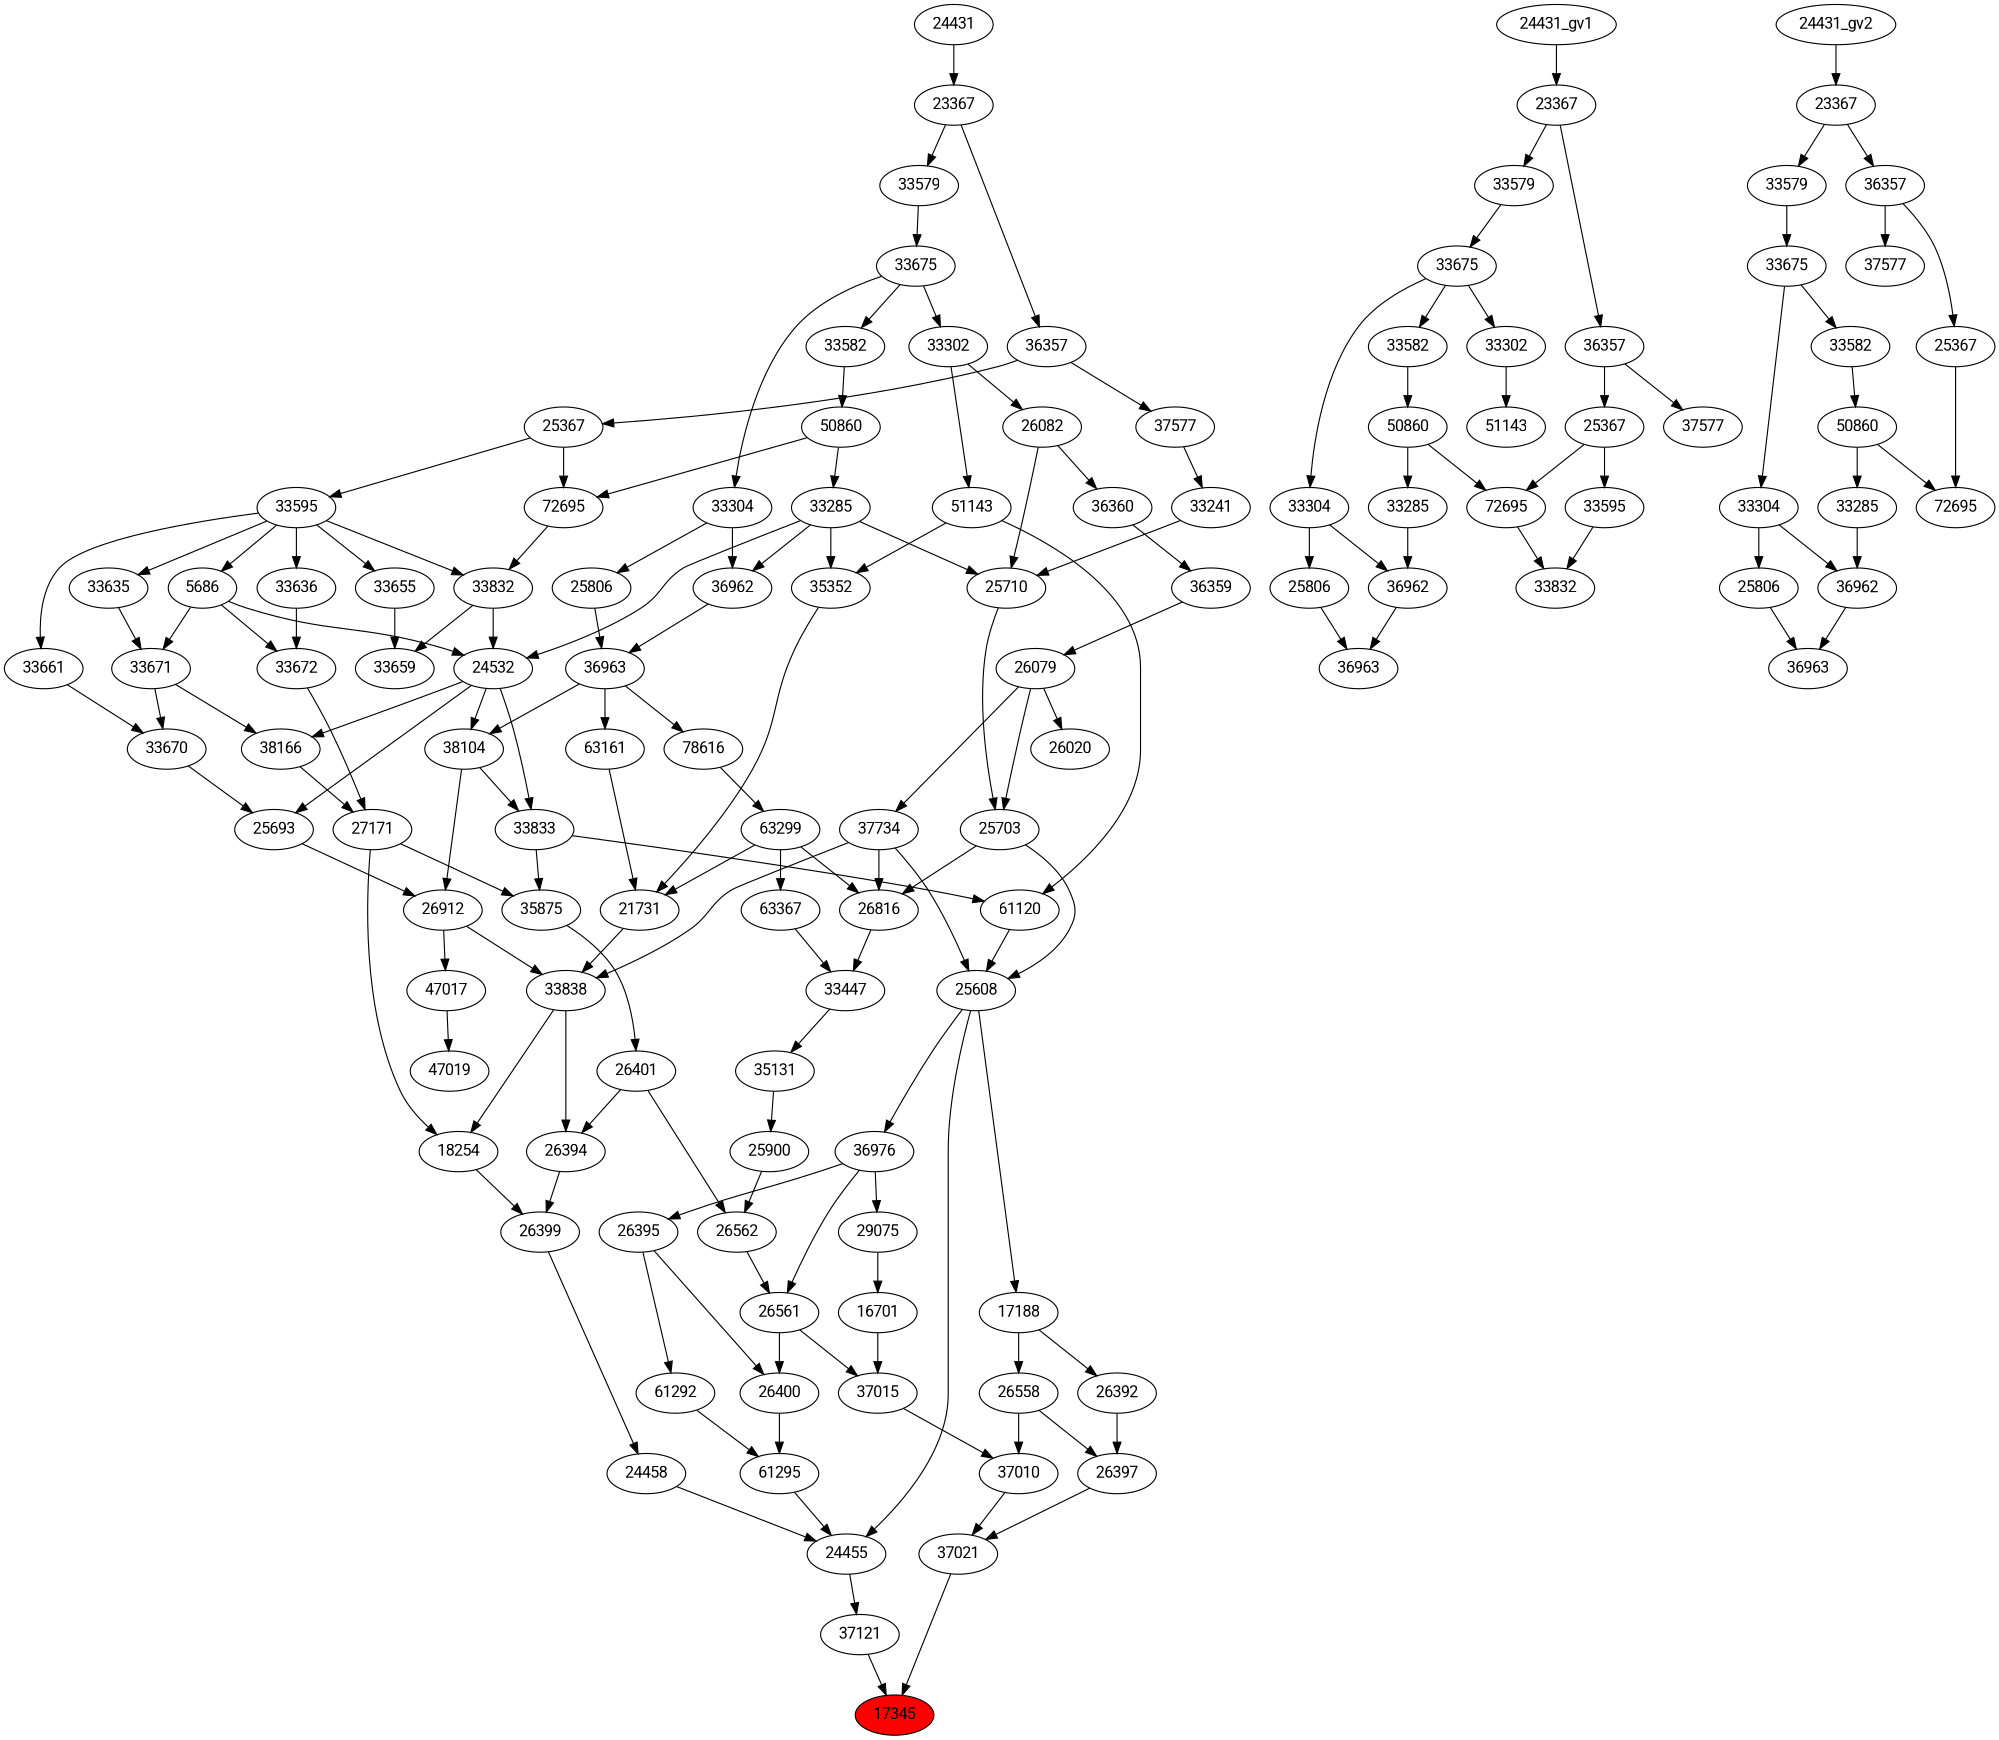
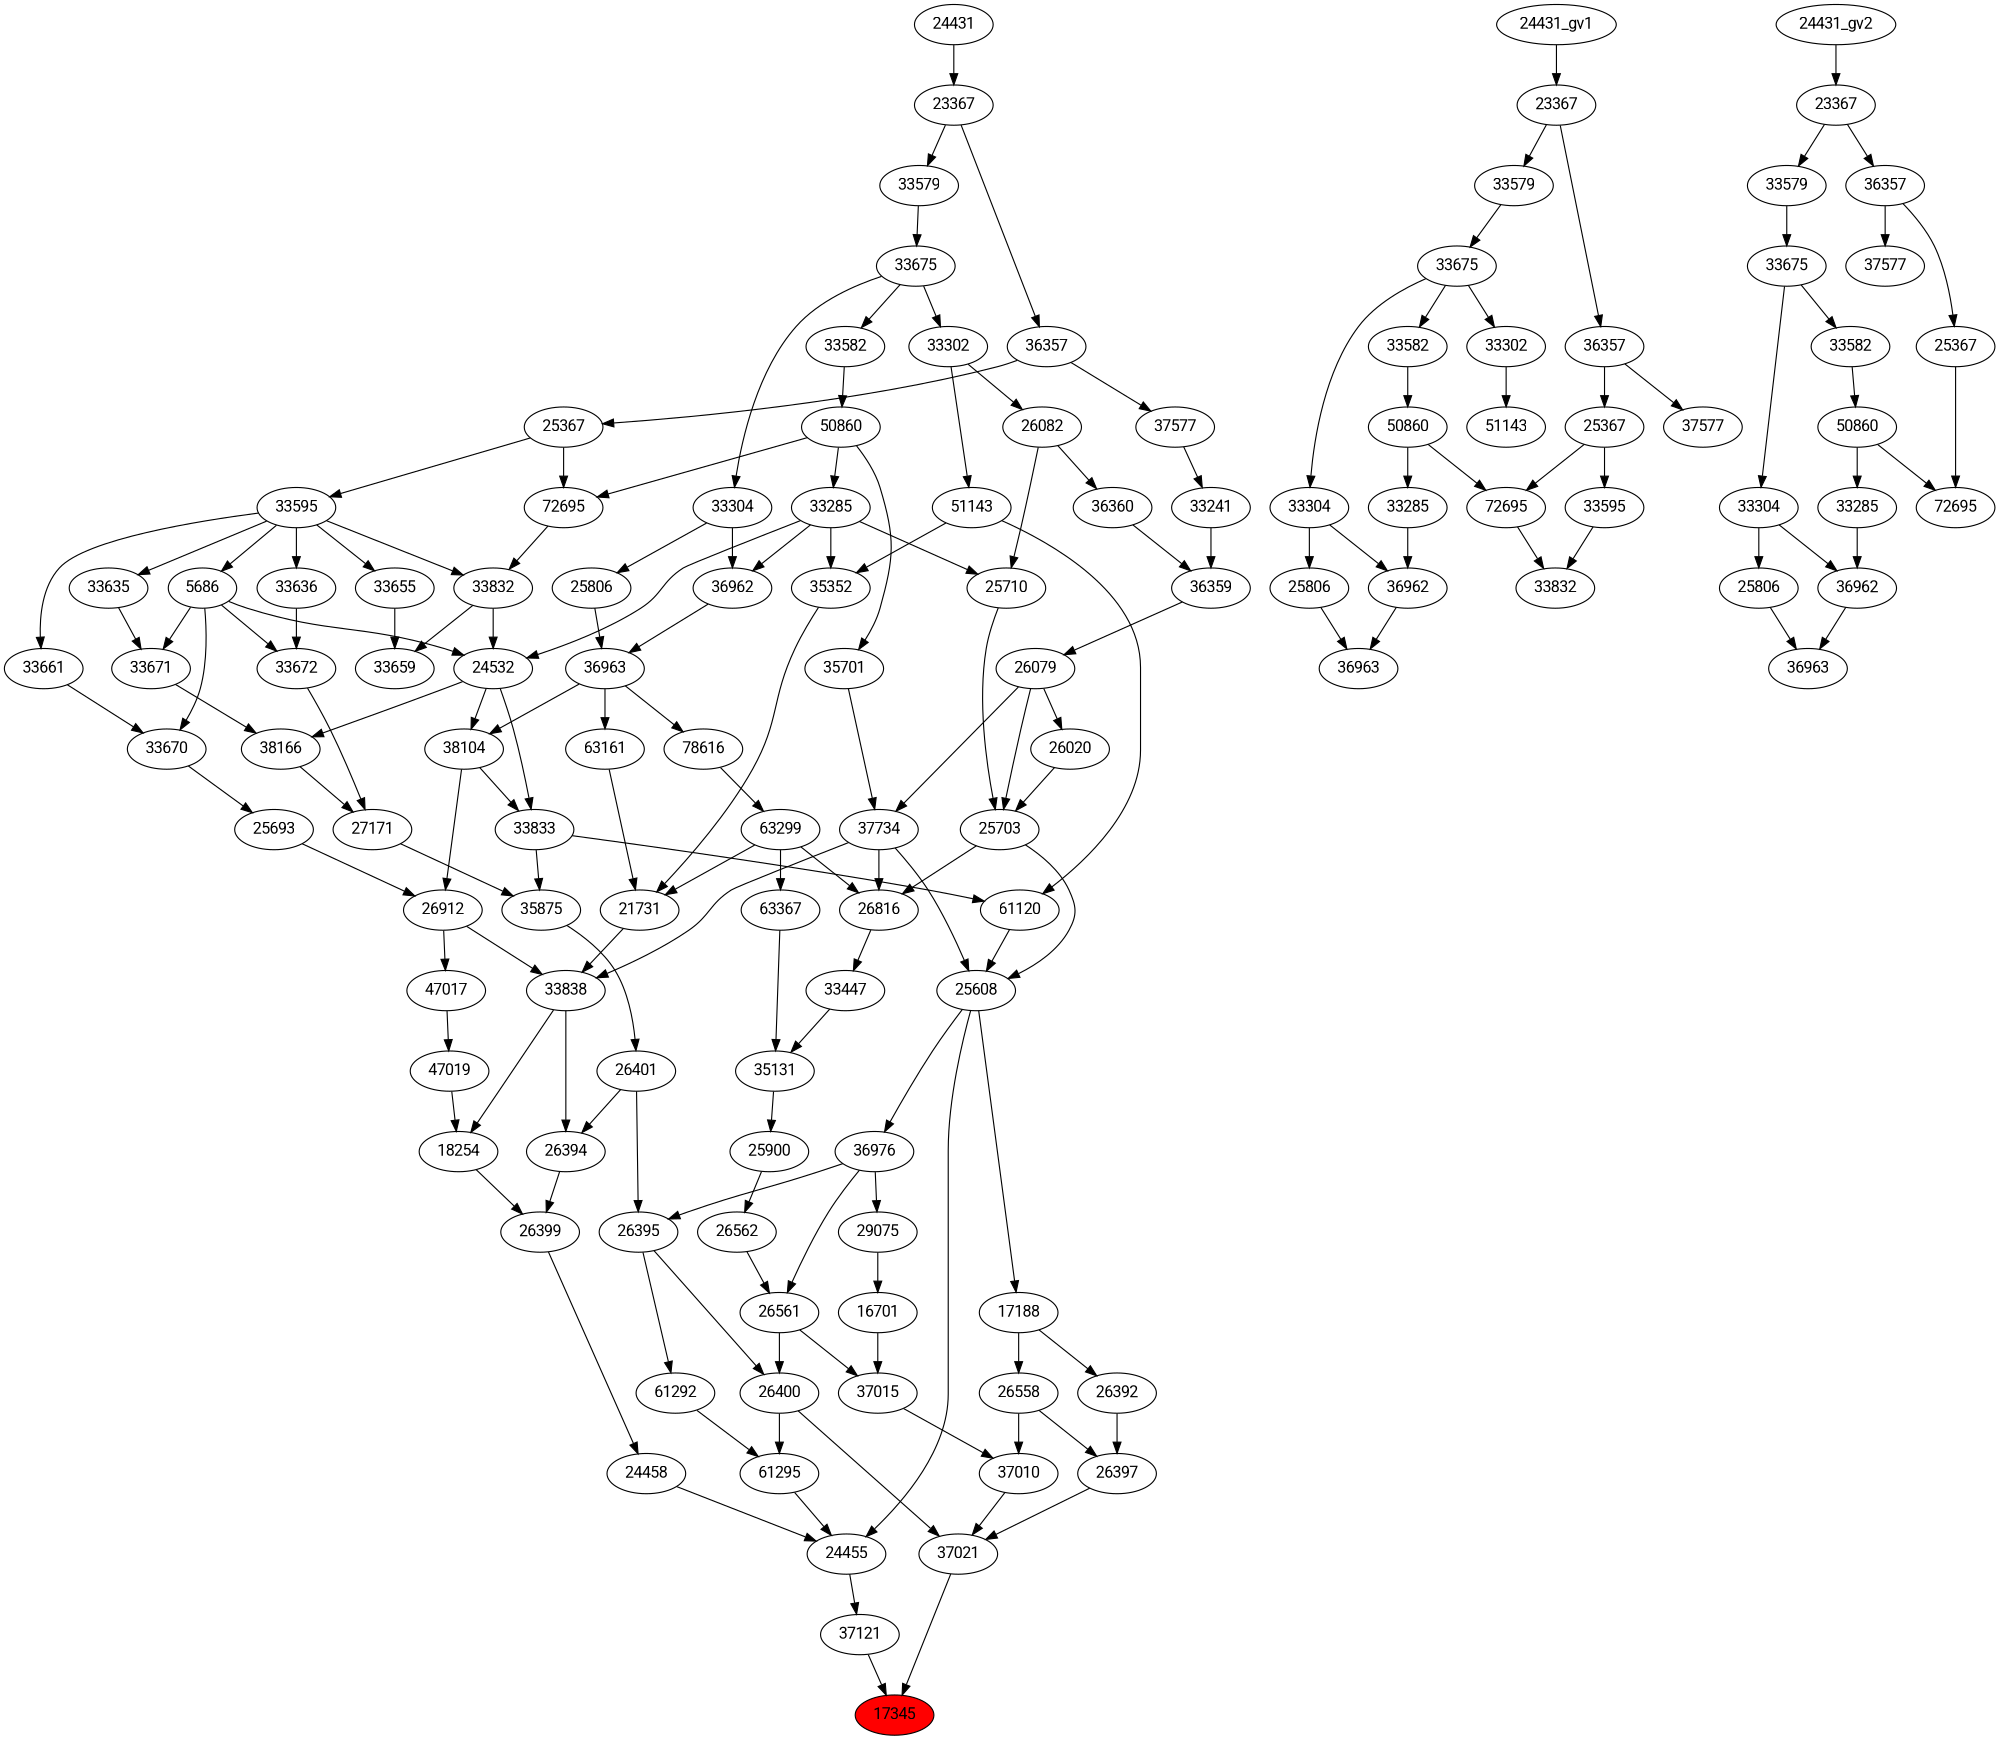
(1114, 546) -> (1211, 542)
none -> (844, 669)
(158, 703) -> (205, 666)
(388, 746) -> none
none -> (1039, 785)
(809, 946) -> (778, 985)
(373, 995) -> (453, 1106)
(683, 1147) -> (637, 1146)
none -> (864, 1470)
